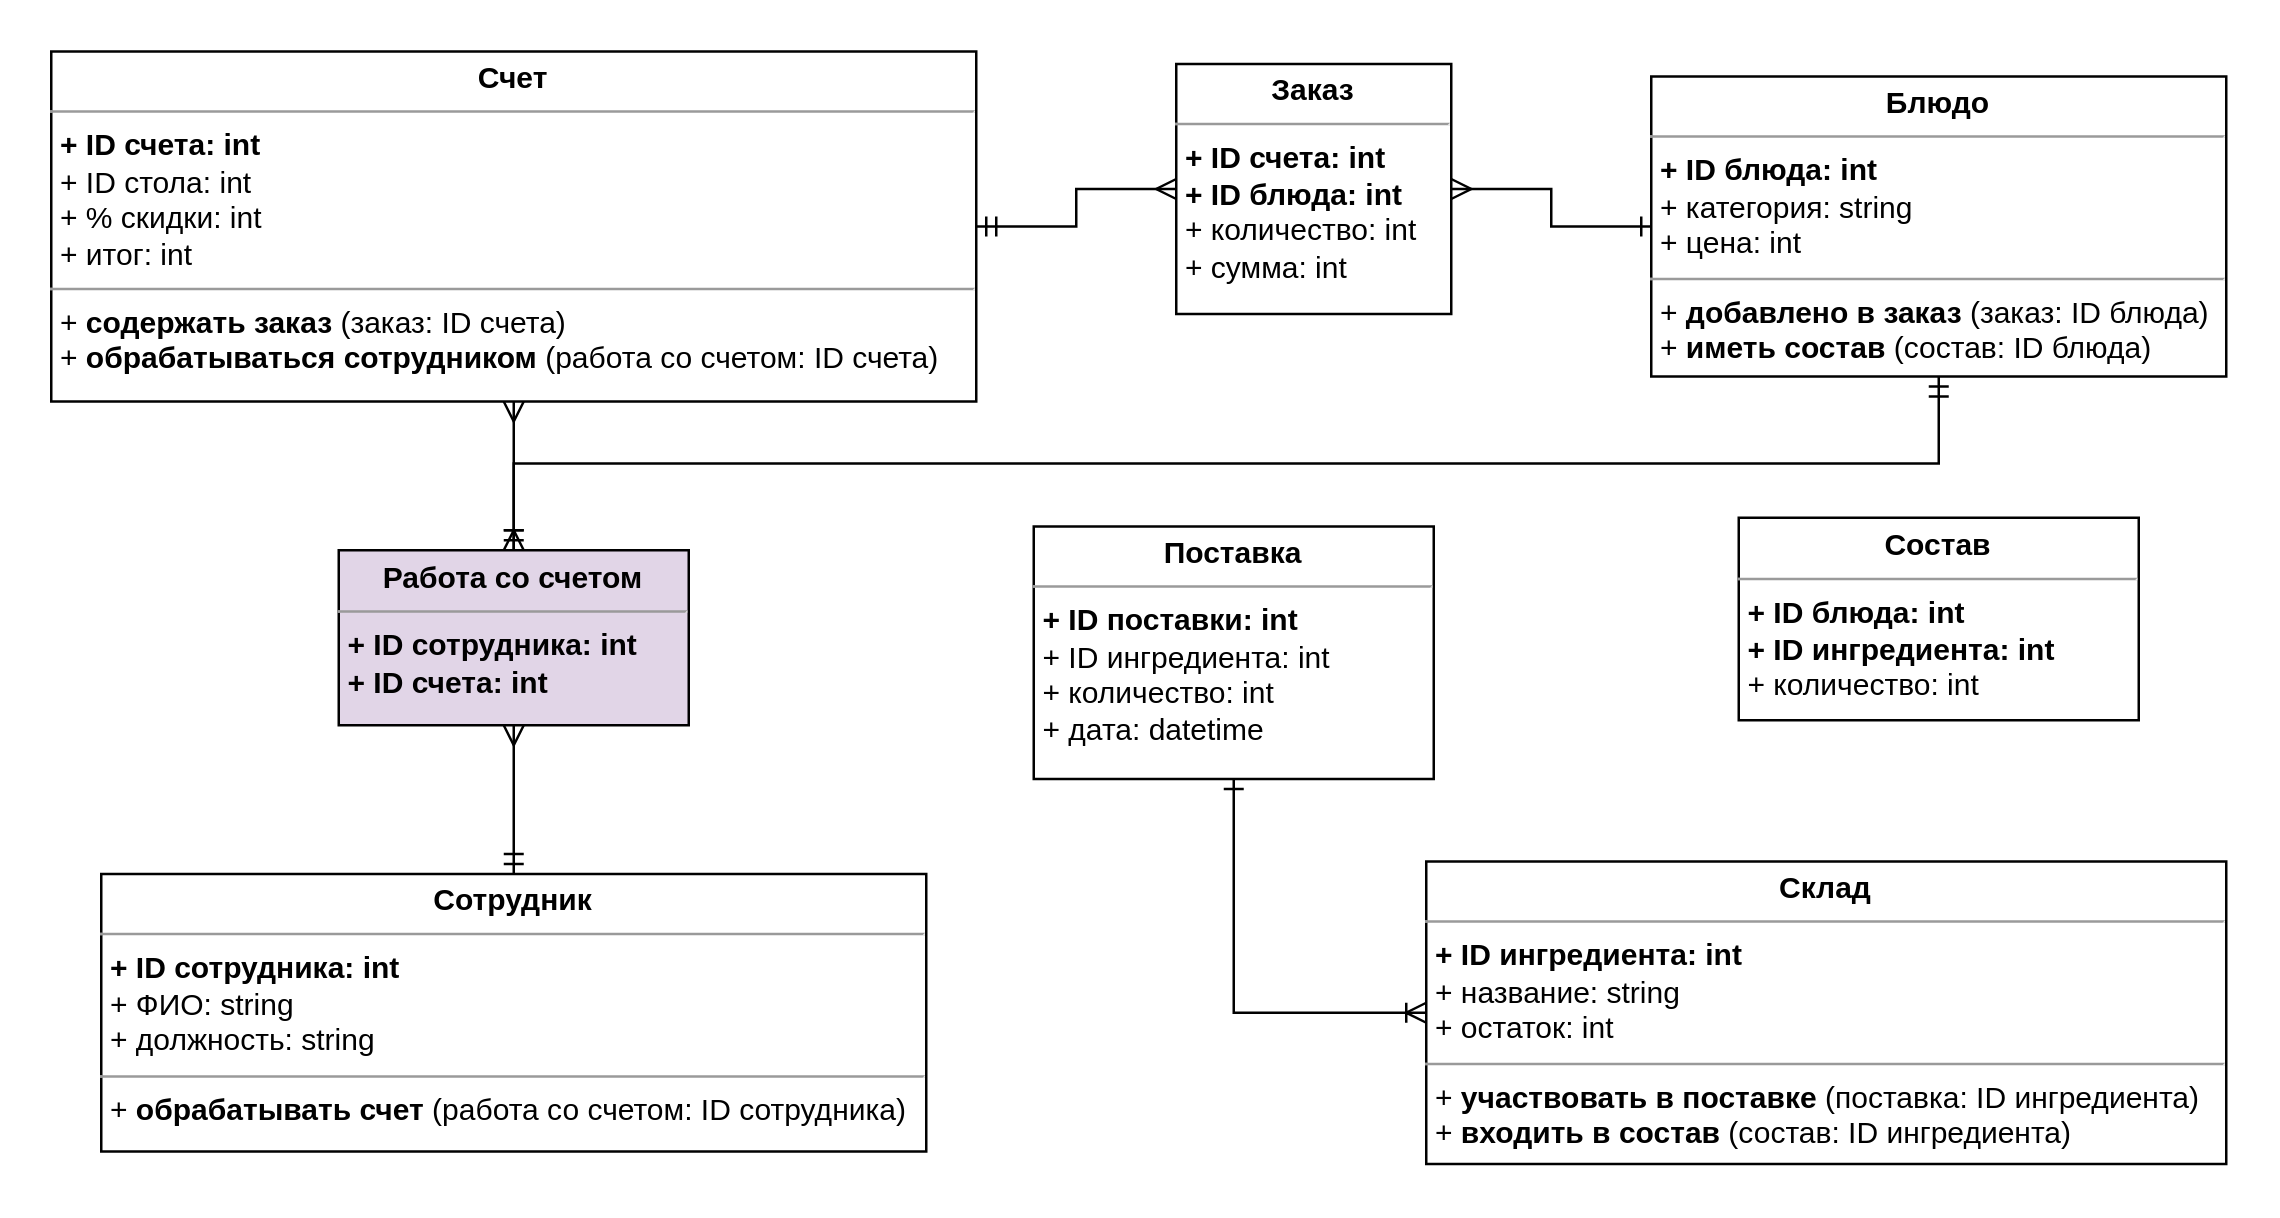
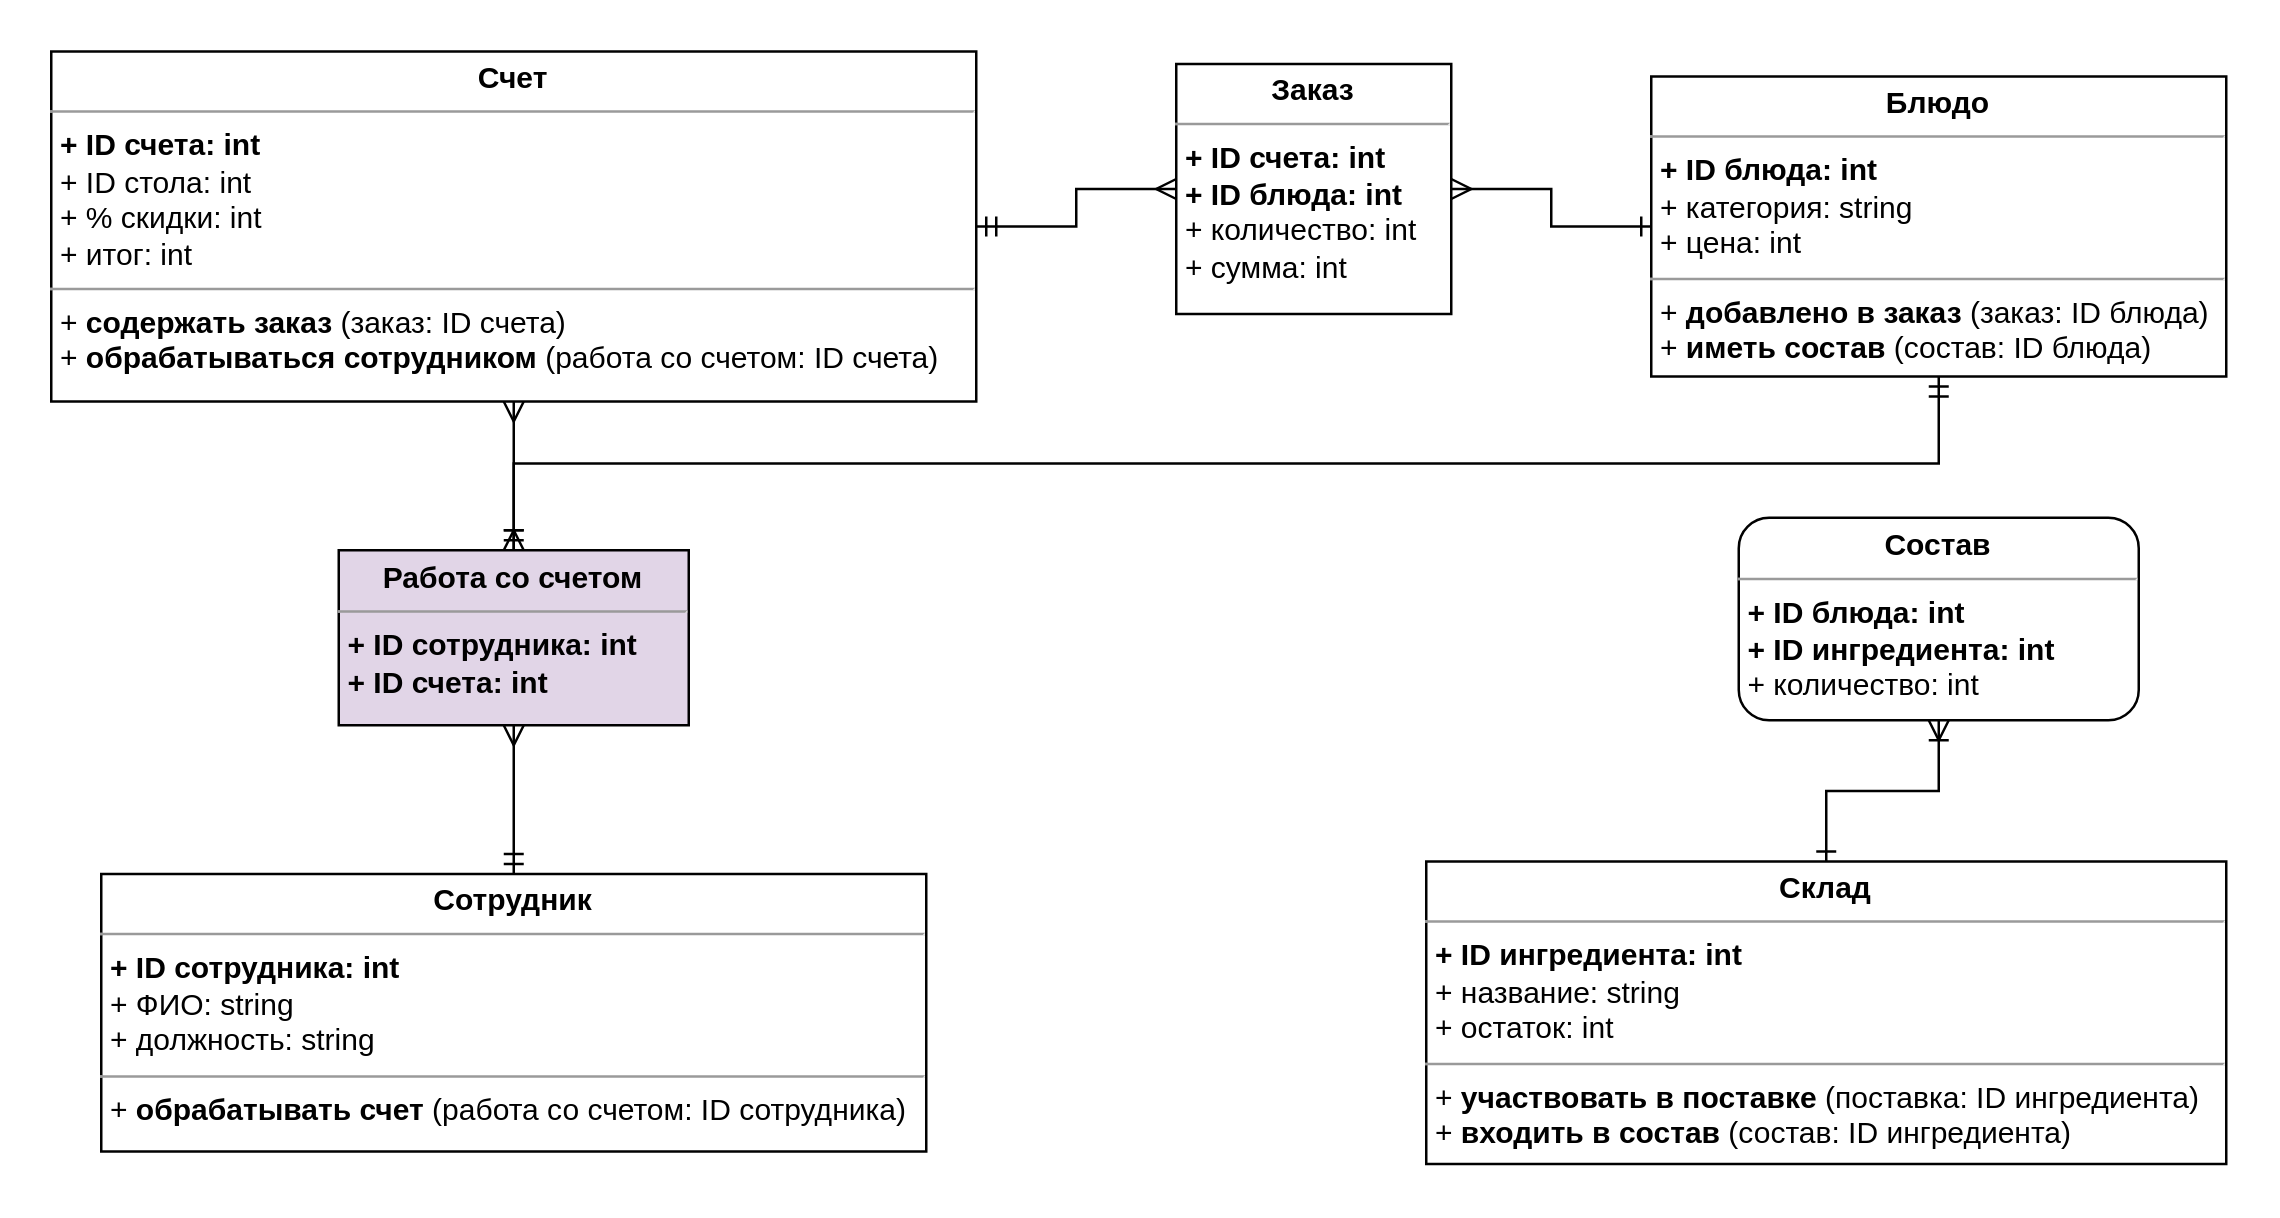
(1939, 619) -> (1939, 619)
(1234, 653) -> none
none -> (1883, 791)
(1234, 992) -> none
